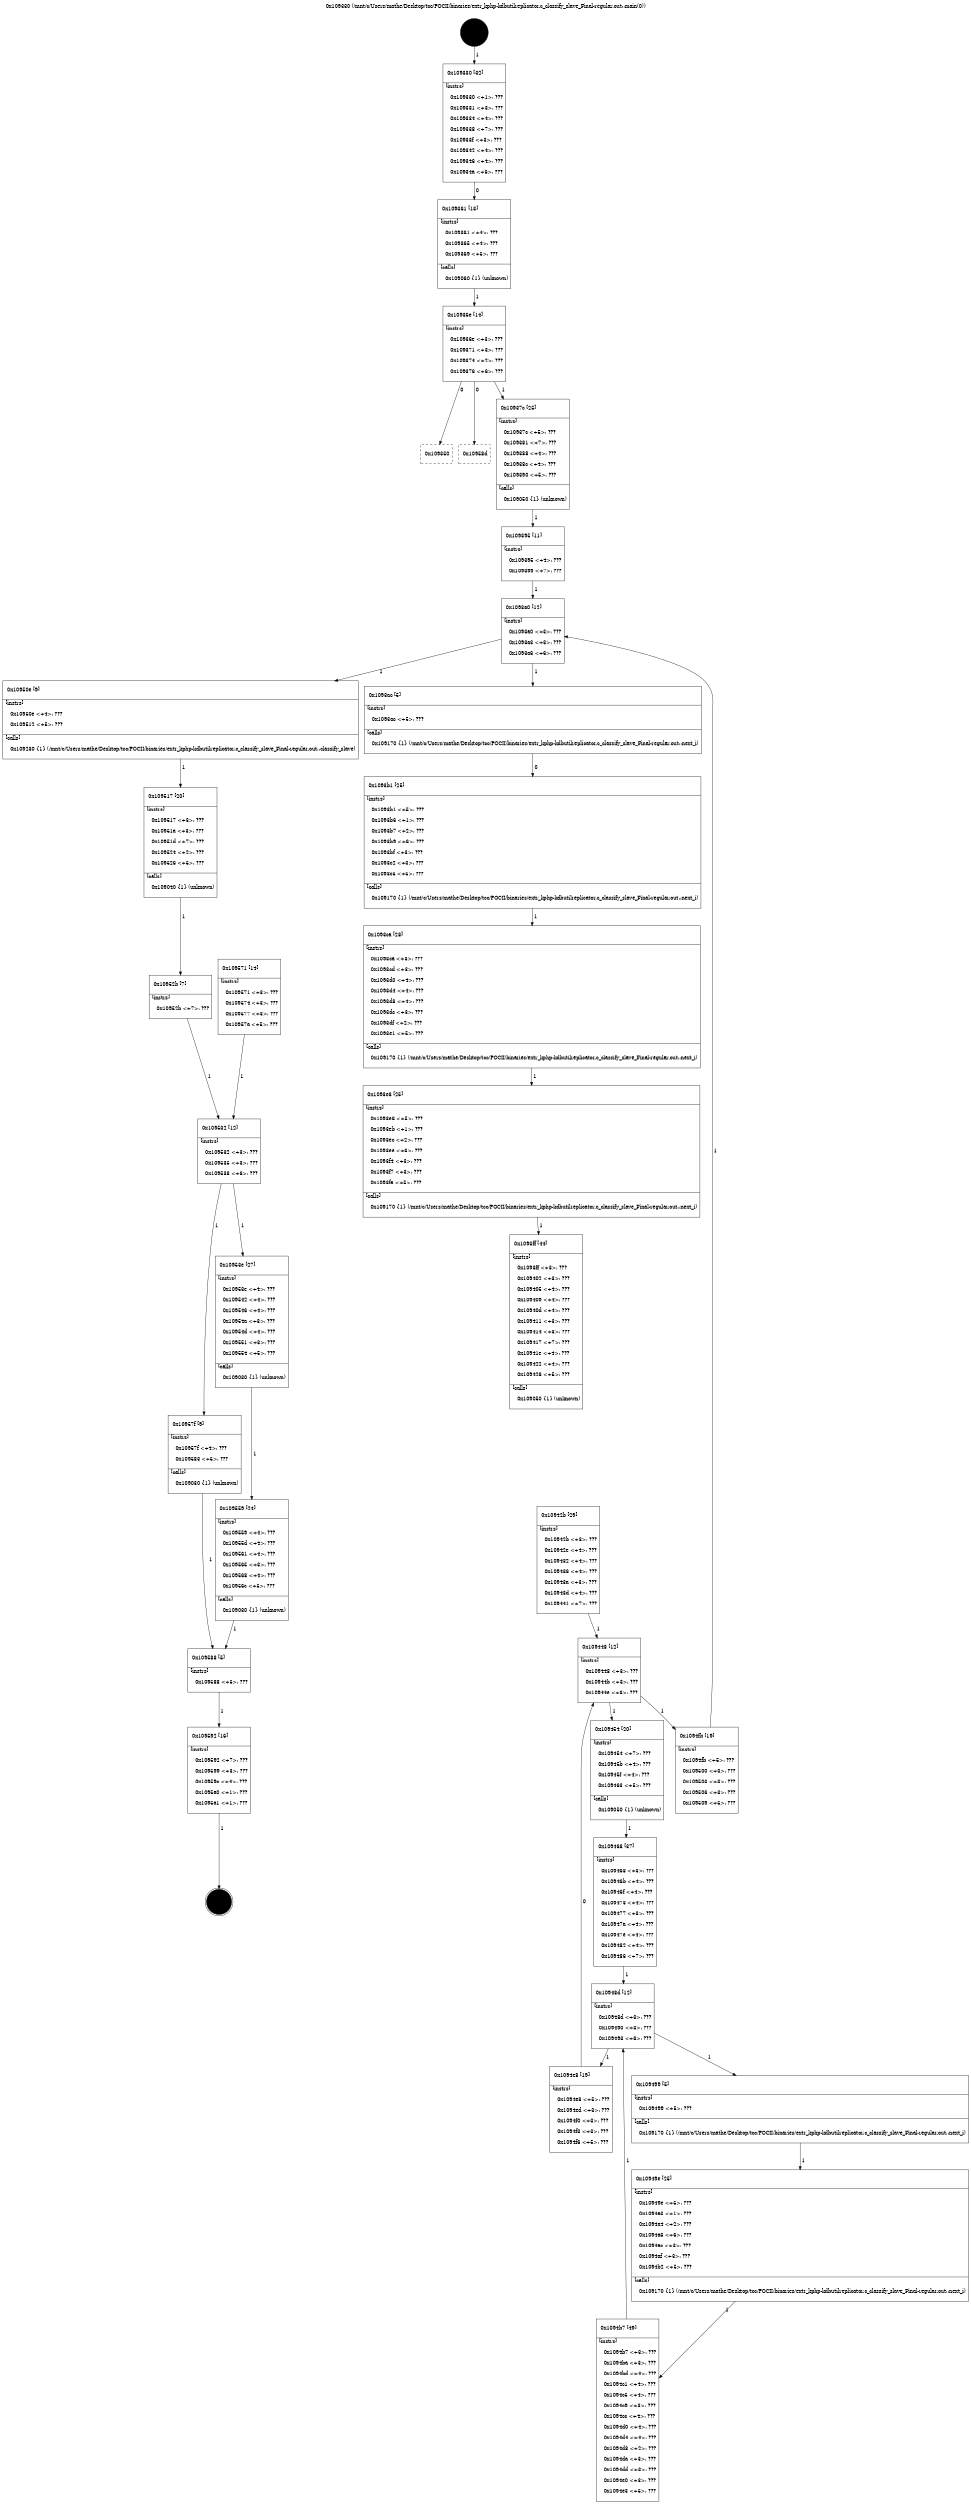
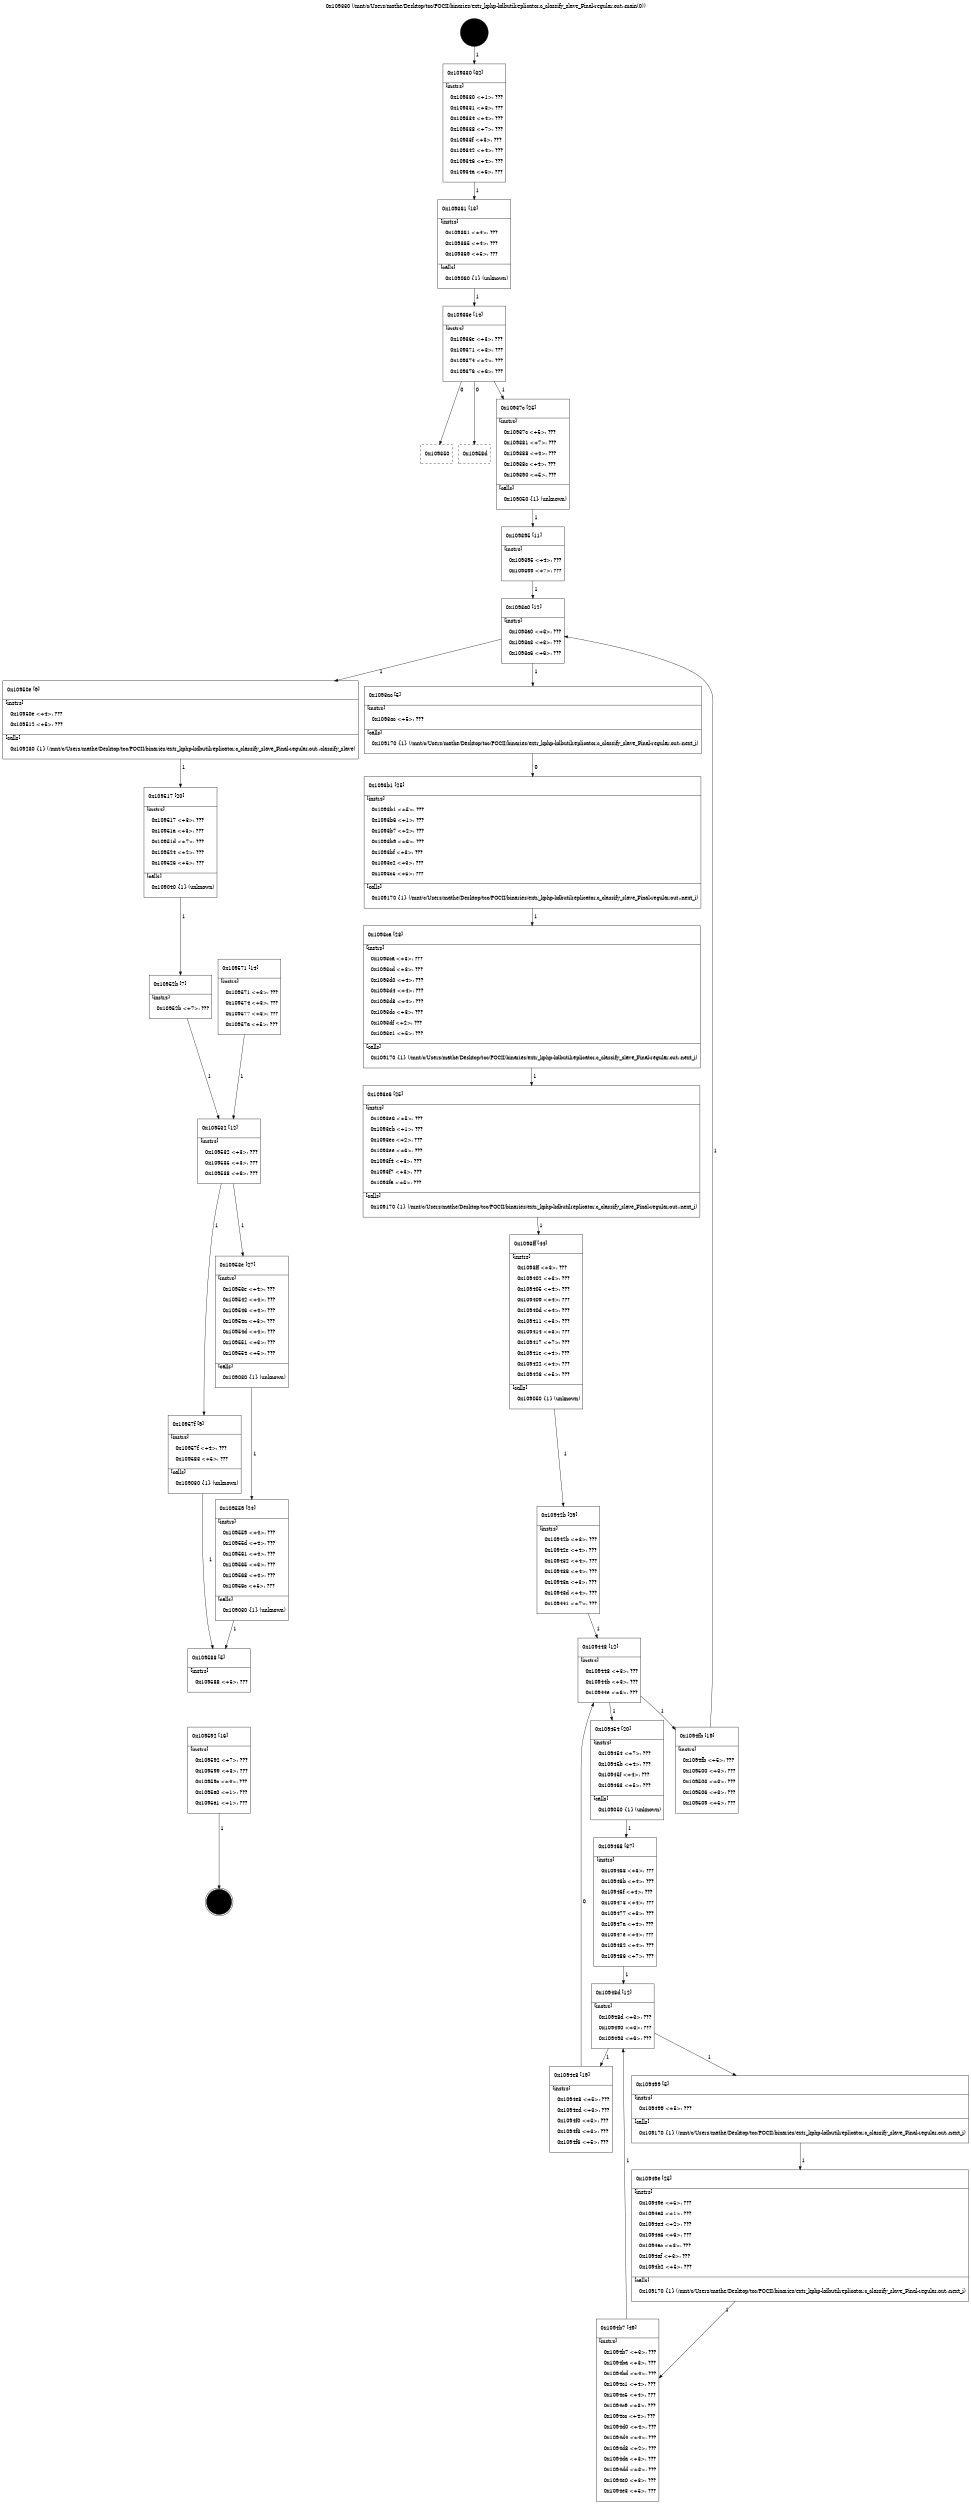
(477, 191) -> (477, 191)
none -> (559, 1456)
(219, 1708) -> none
